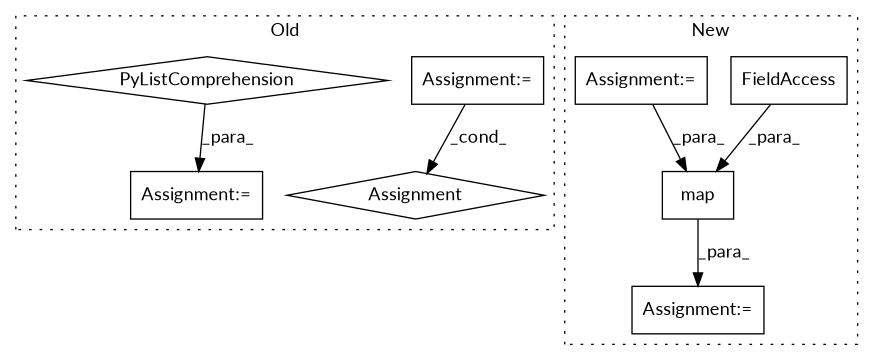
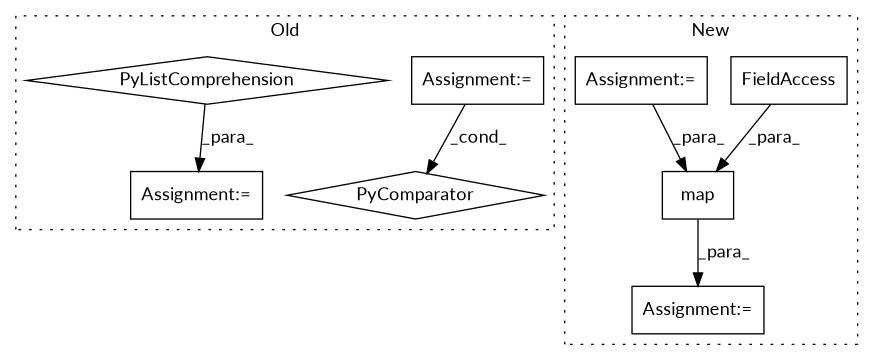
(416, 195) -> (416, 195)
